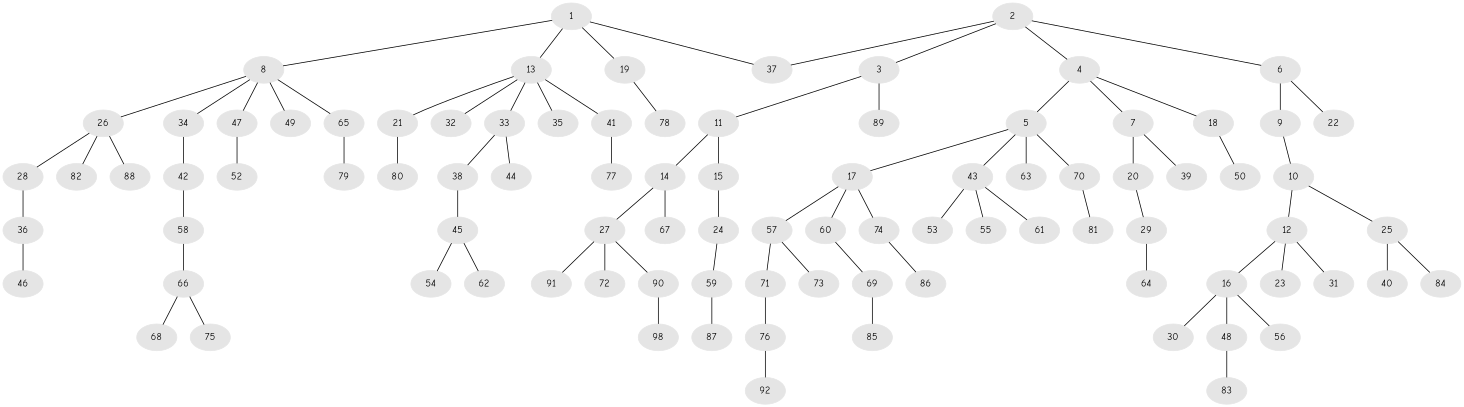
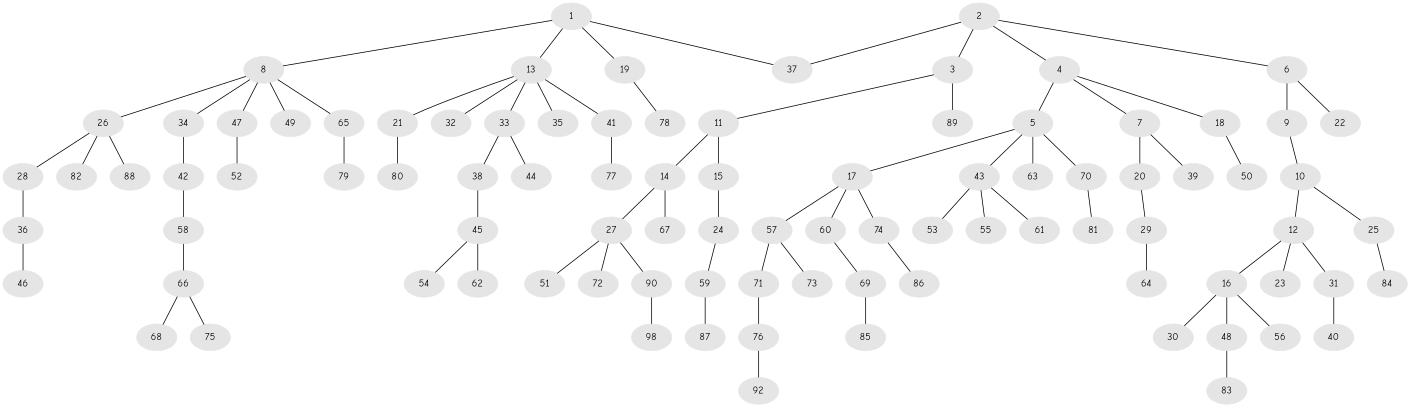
(1387, 257) -> (1334, 311)
(551, 284) -> (545, 284)
